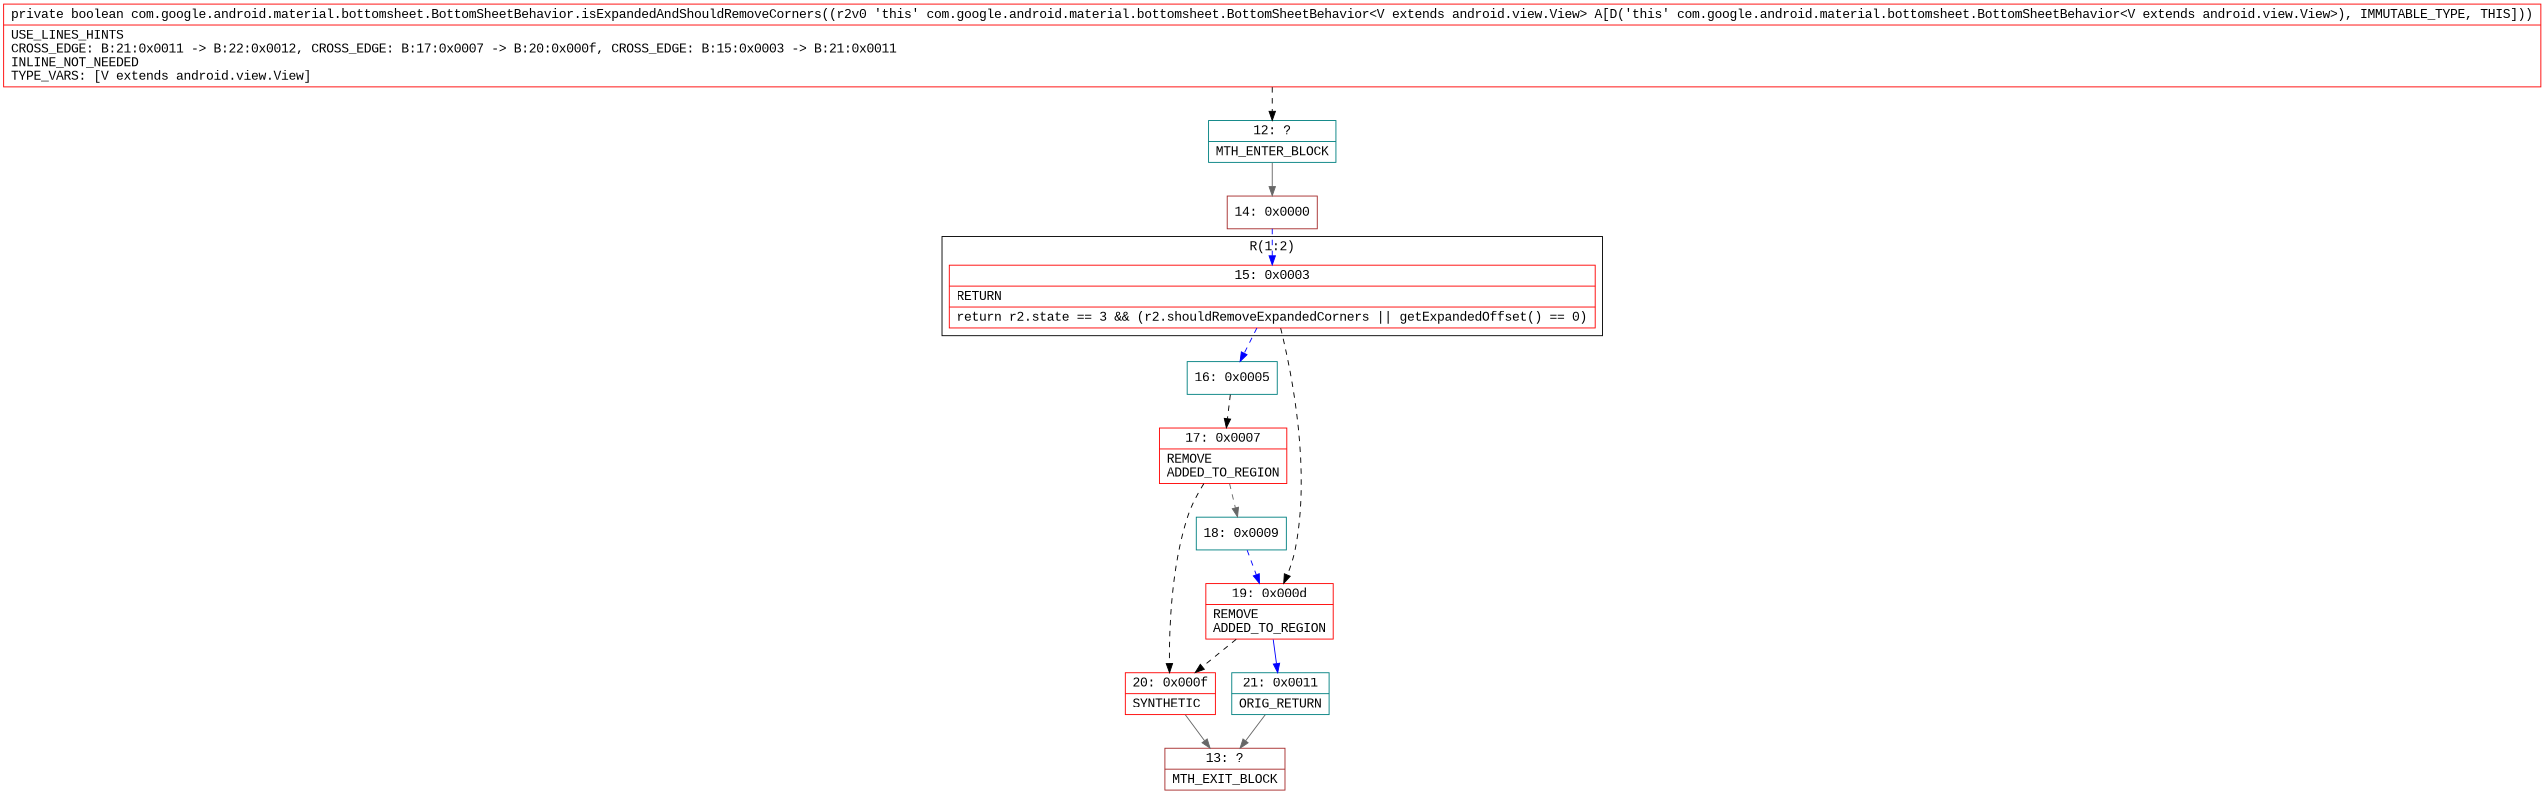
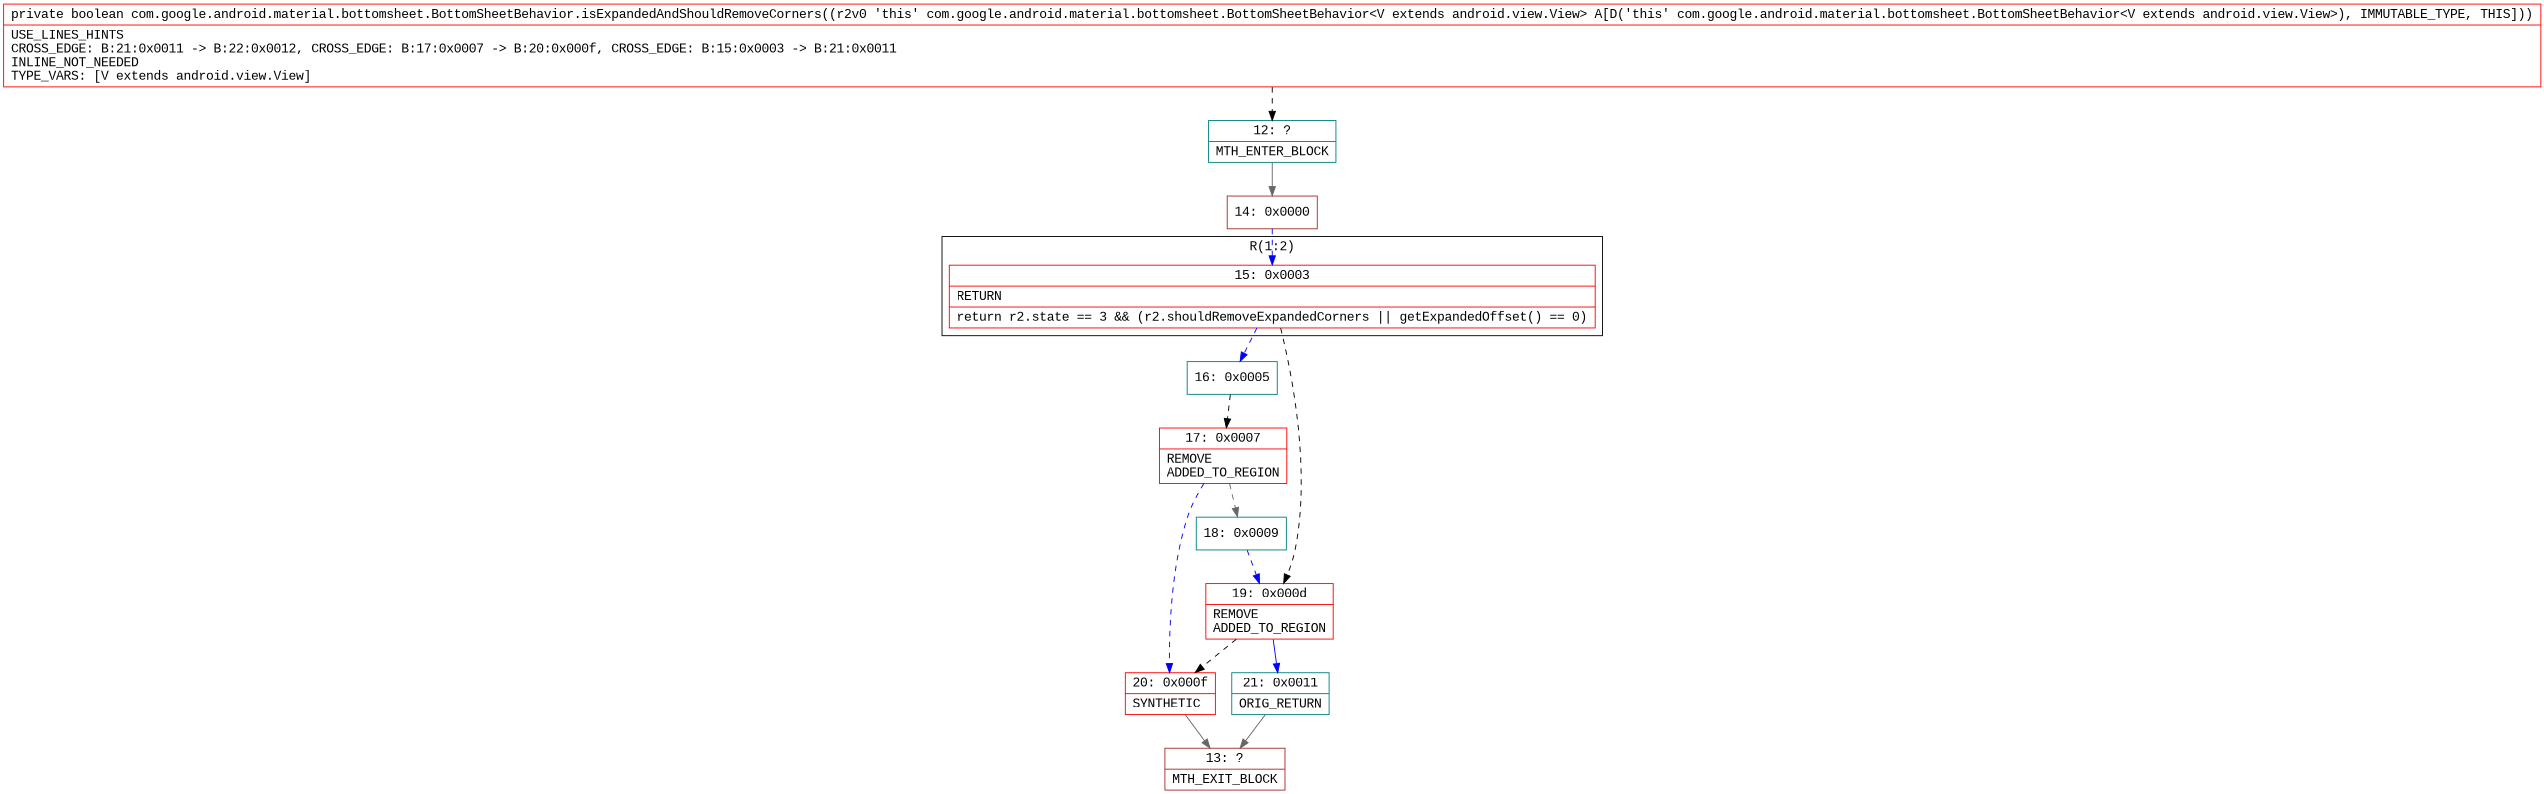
(1175, 571) -> (1175, 571)
